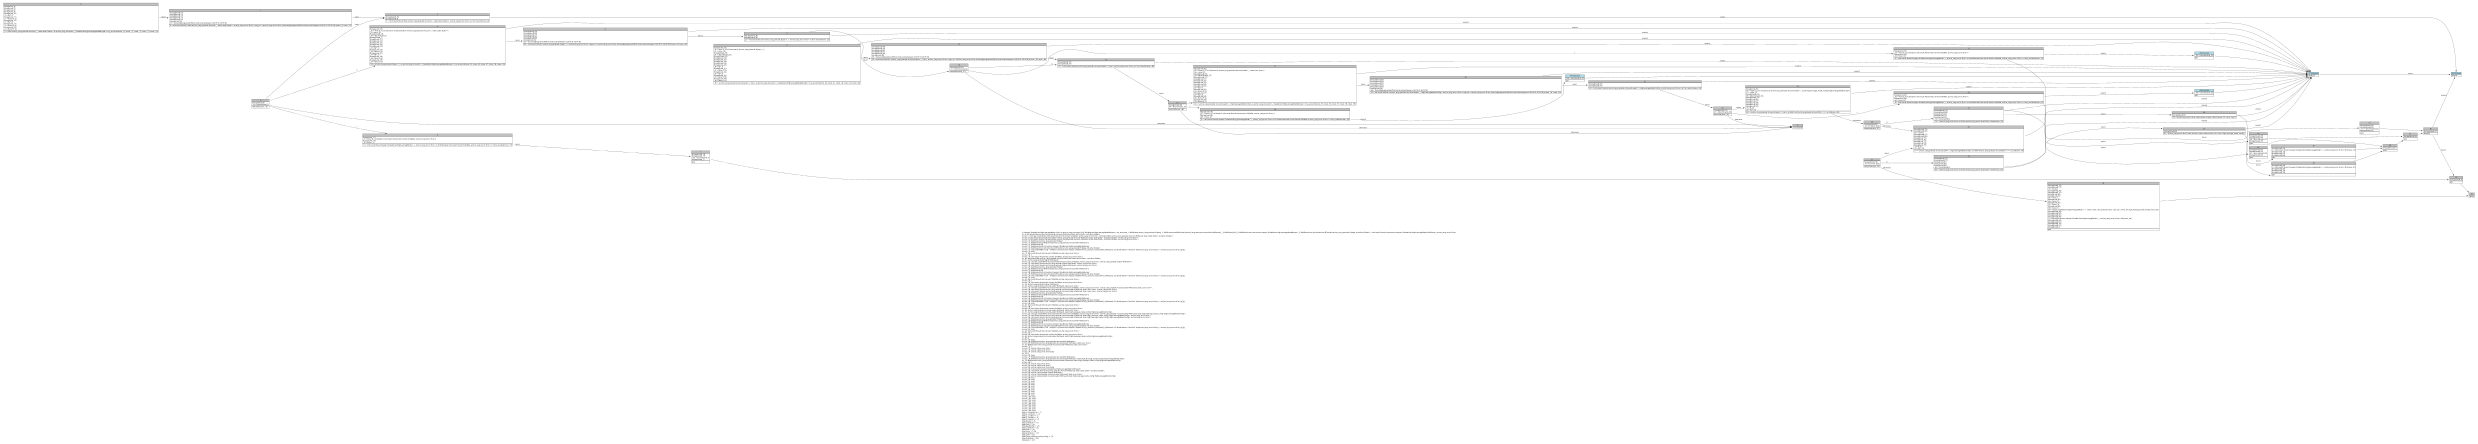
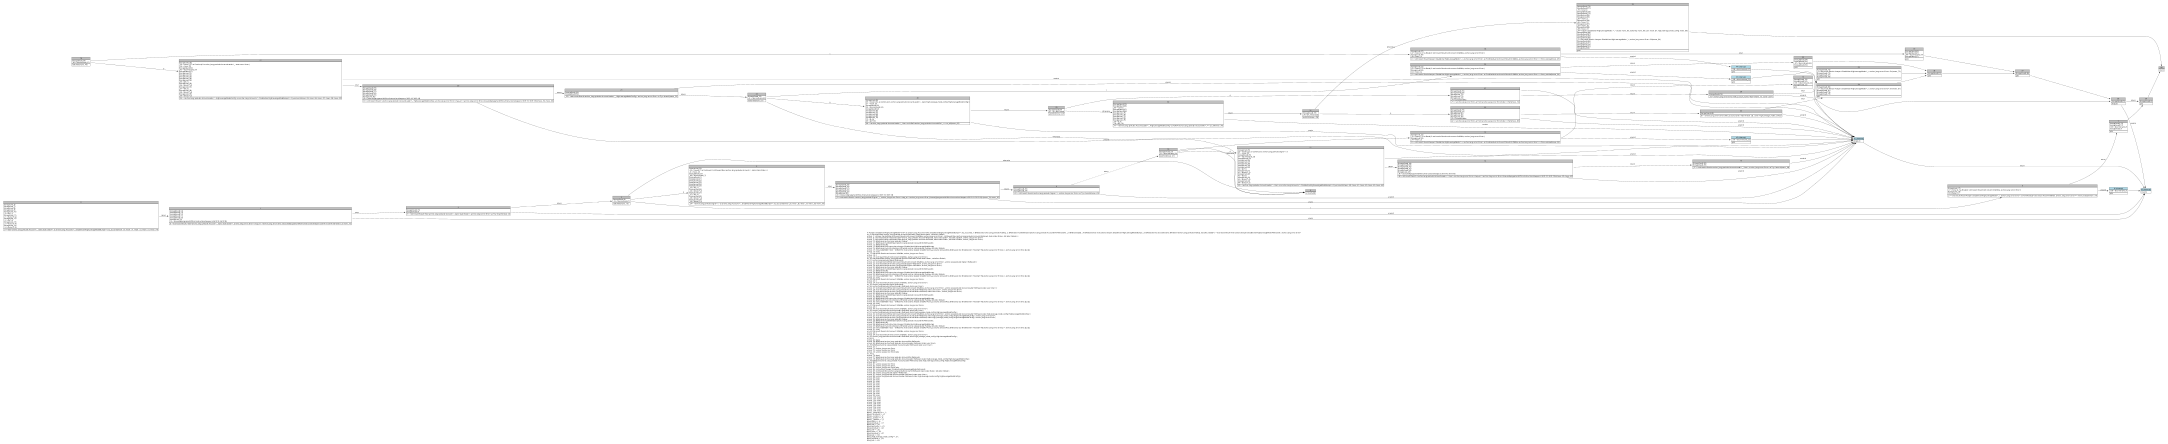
(1416, 23) -> none
(321, 52) -> (561, 204)
(1012, 66) -> (1207, 152)
(1141, 84) -> none
(2261, 88) -> (1787, 75)
(1739, 108) -> (830, 103)
(1857, 121) -> (1007, 110)
(1482, 133) -> none
(2116, 145) -> (1732, 54)
(1896, 153) -> (1262, 114)
none -> (2118, 191)
none -> (1255, 219)
